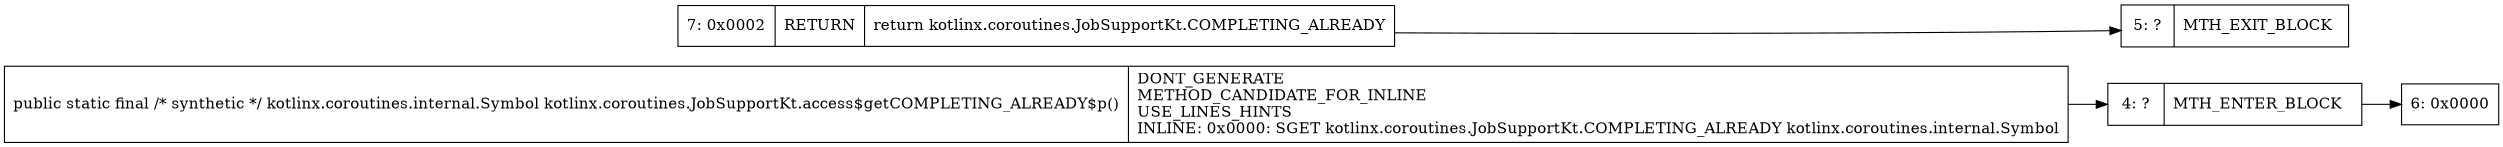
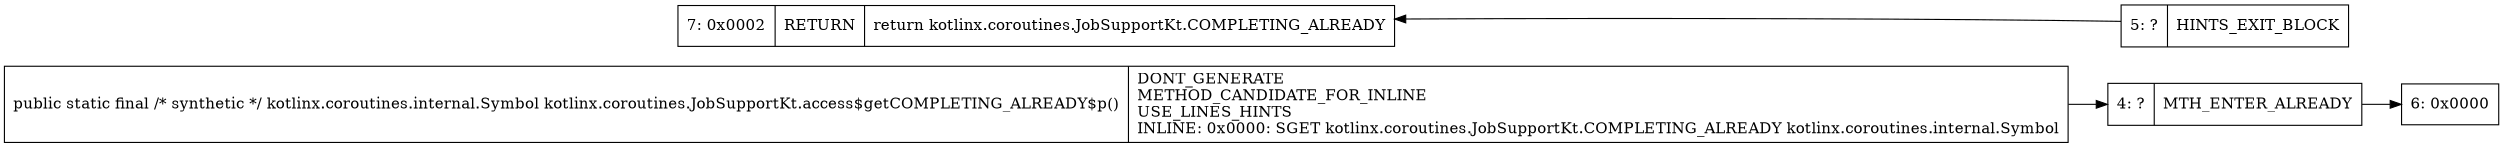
(2258, 25) -> (2258, 25)
(1752, 33) -> (1763, 19)
(2258, 104) -> (2258, 104)
